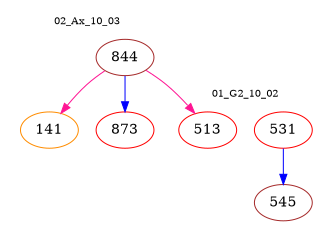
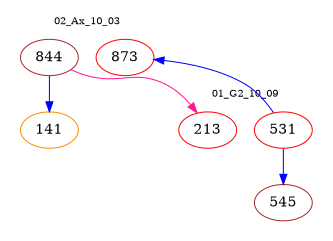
(85, 87) -> (49, 89)
(125, 89) -> (225, 75)
(246, 94) -> (246, 94)
(208, 130) -> (208, 130)
